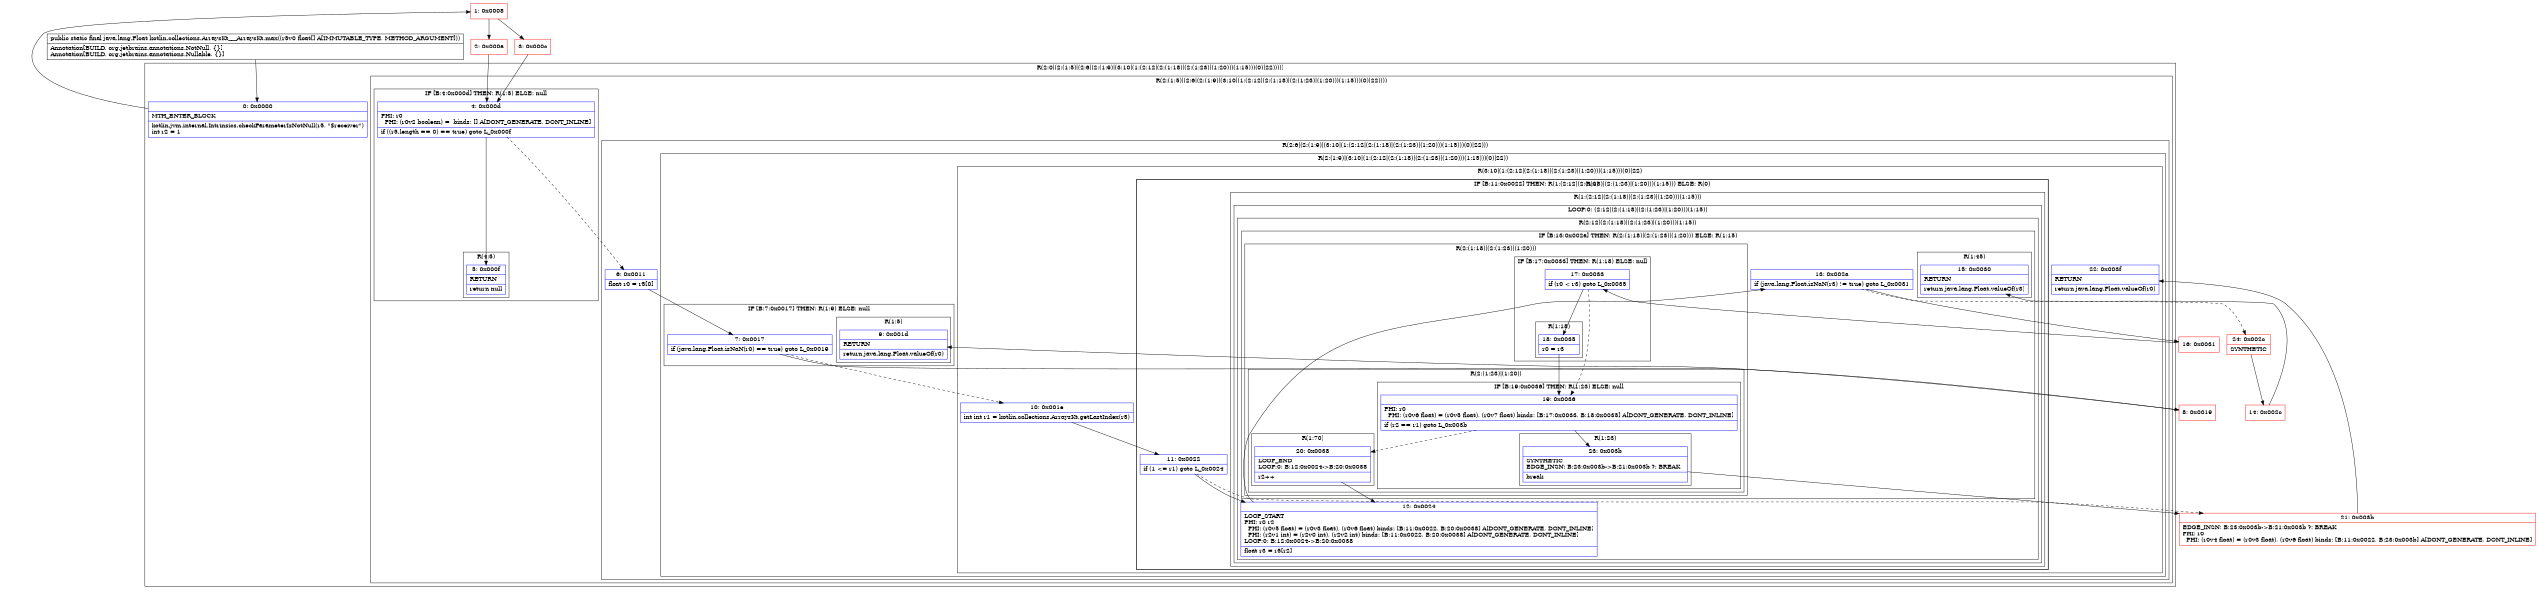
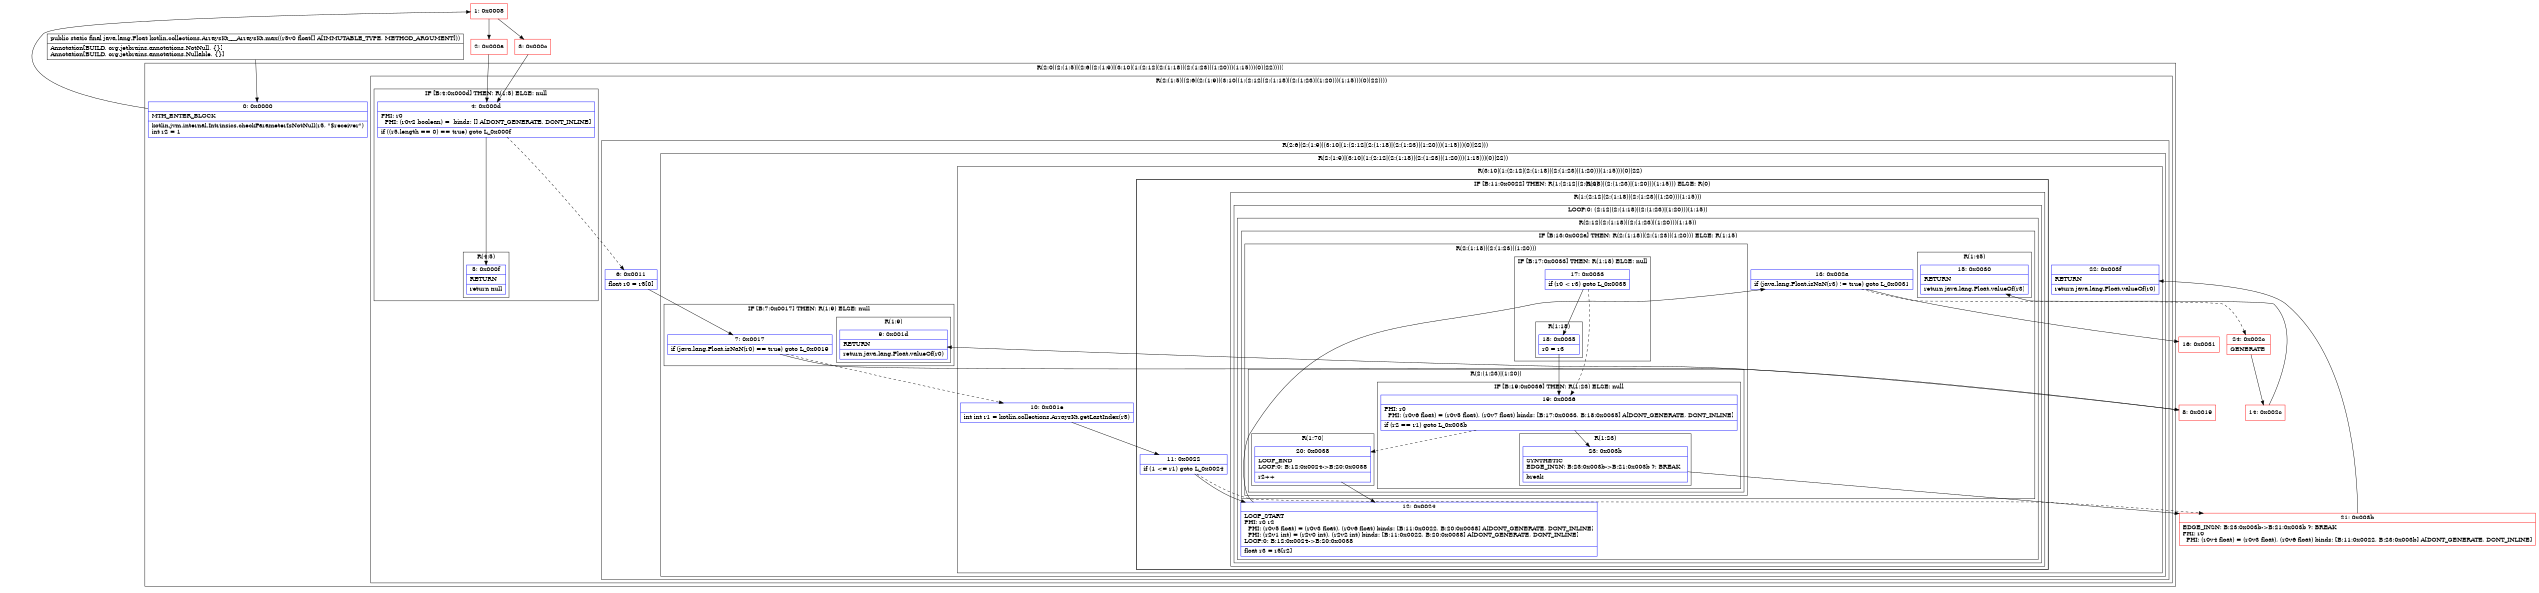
(894, 322) -> (894, 322)
(1892, 323) -> none
(2249, 349) -> (2248, 349)
